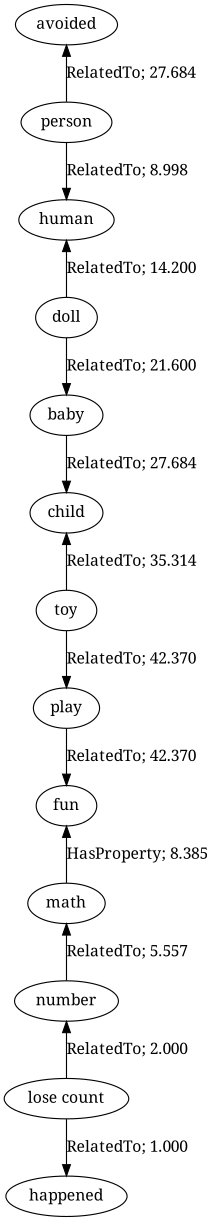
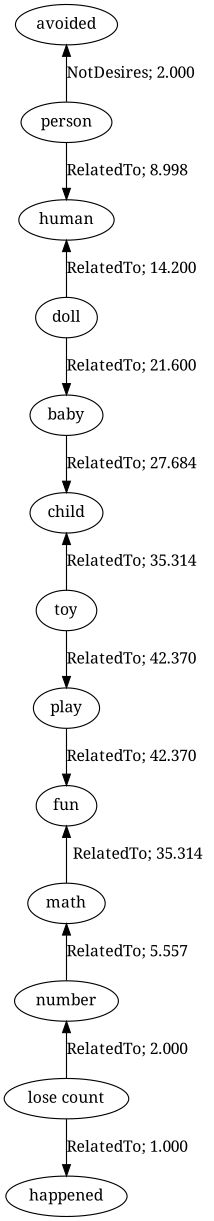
(131, 74) -> (131, 74)
(138, 855) -> (138, 855)
